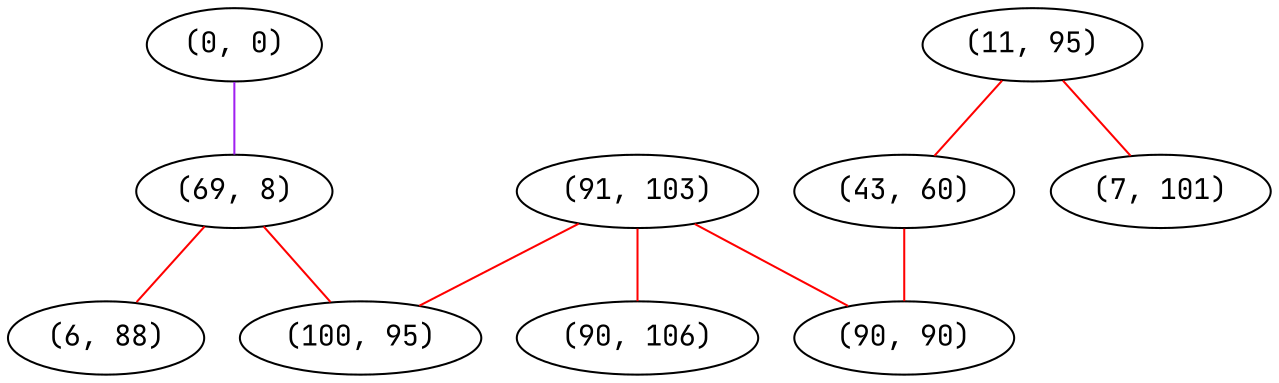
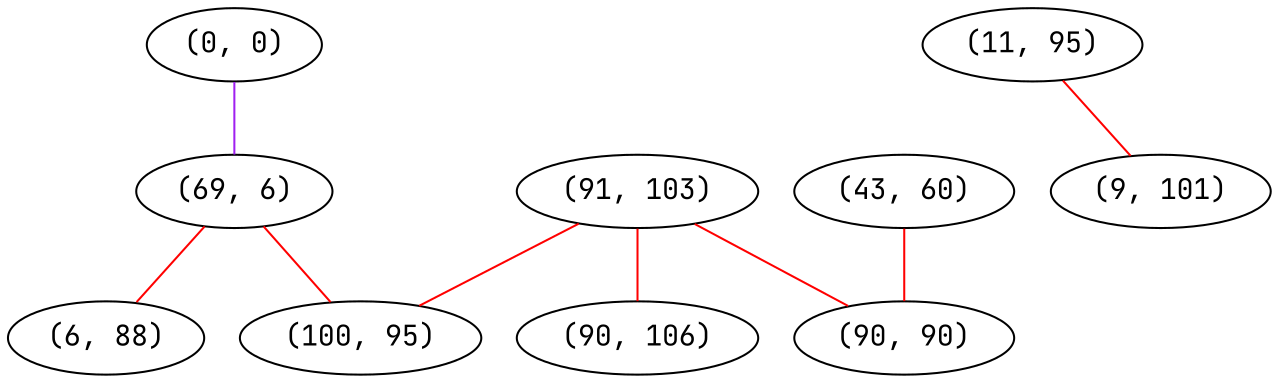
(968, 118) -> none
(234, 191) -> (234, 191)
(1161, 191) -> (1161, 191)
